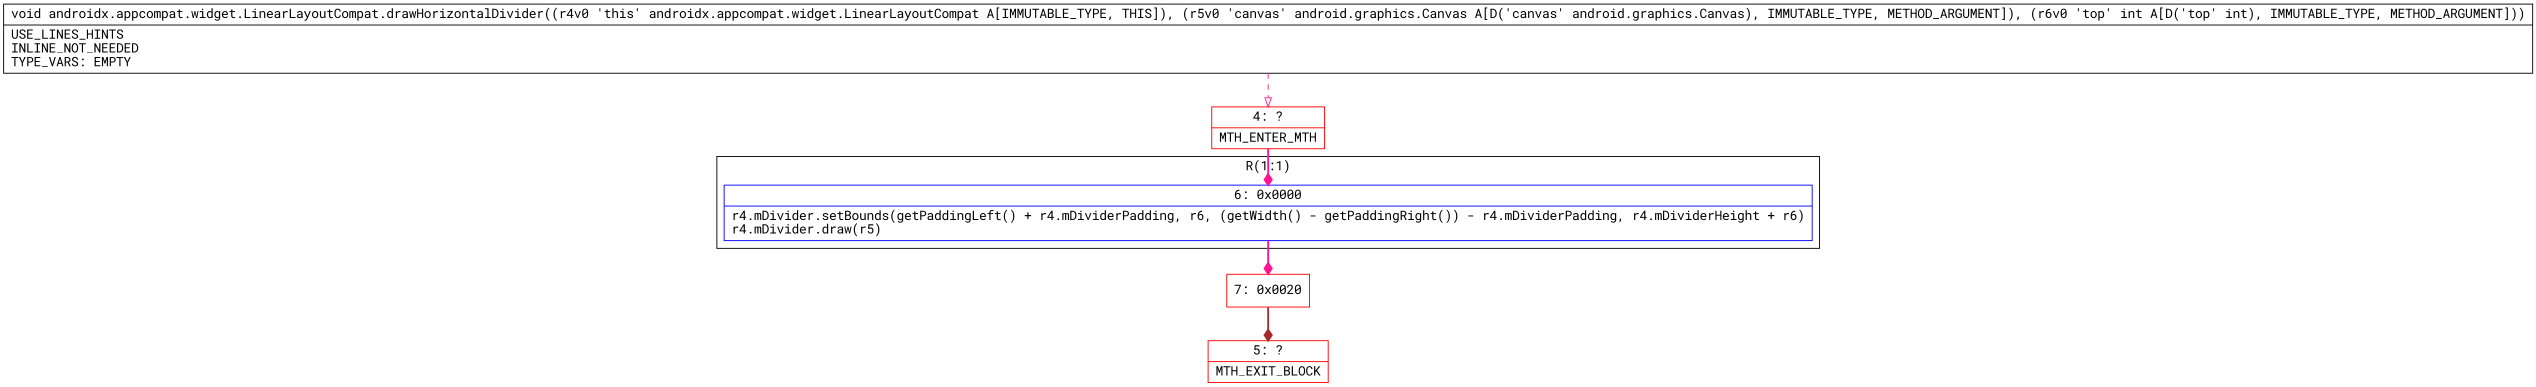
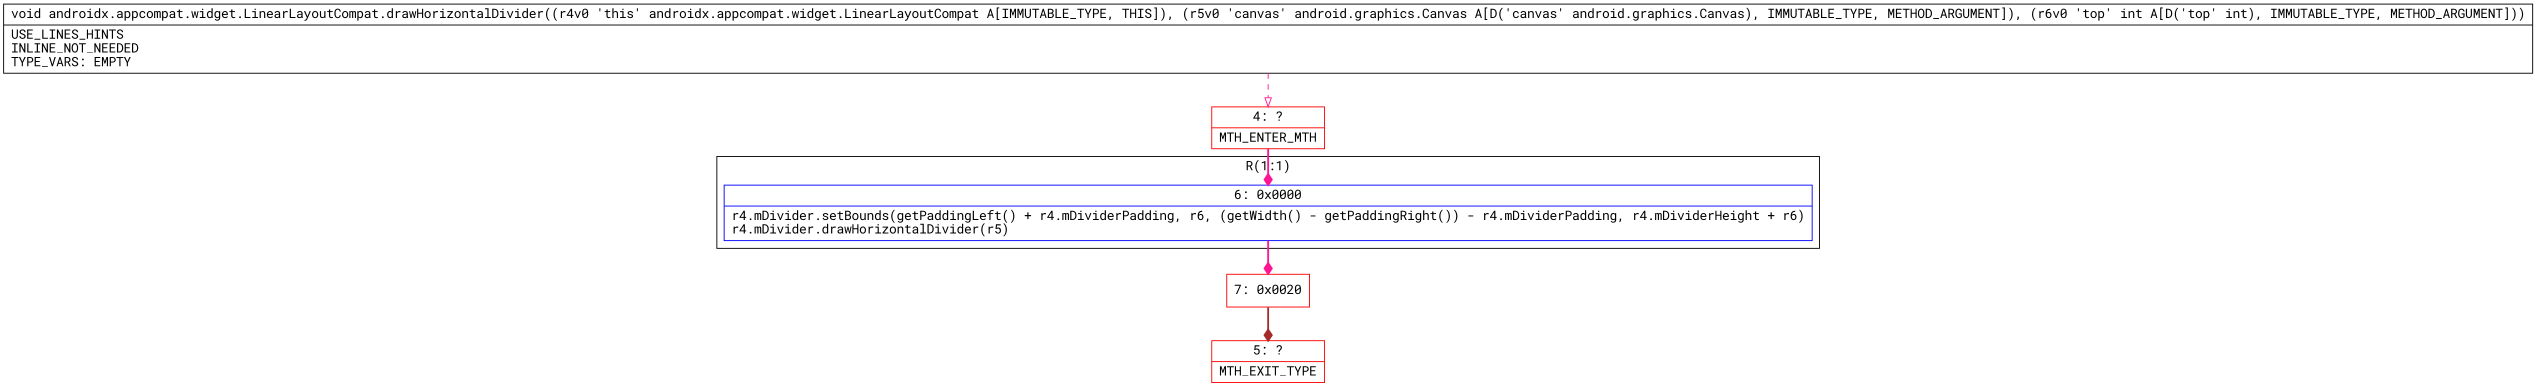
(807, 230) -> (871, 230)
(1268, 372) -> (1268, 372)
